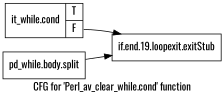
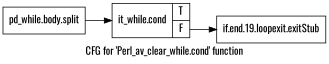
(95, 58) -> (95, 21)
